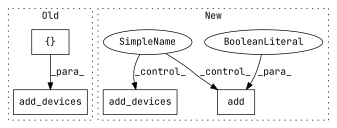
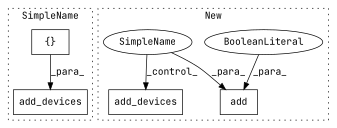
(50, 16) -> (50, 16)
(225, 72) -> (228, 72)
